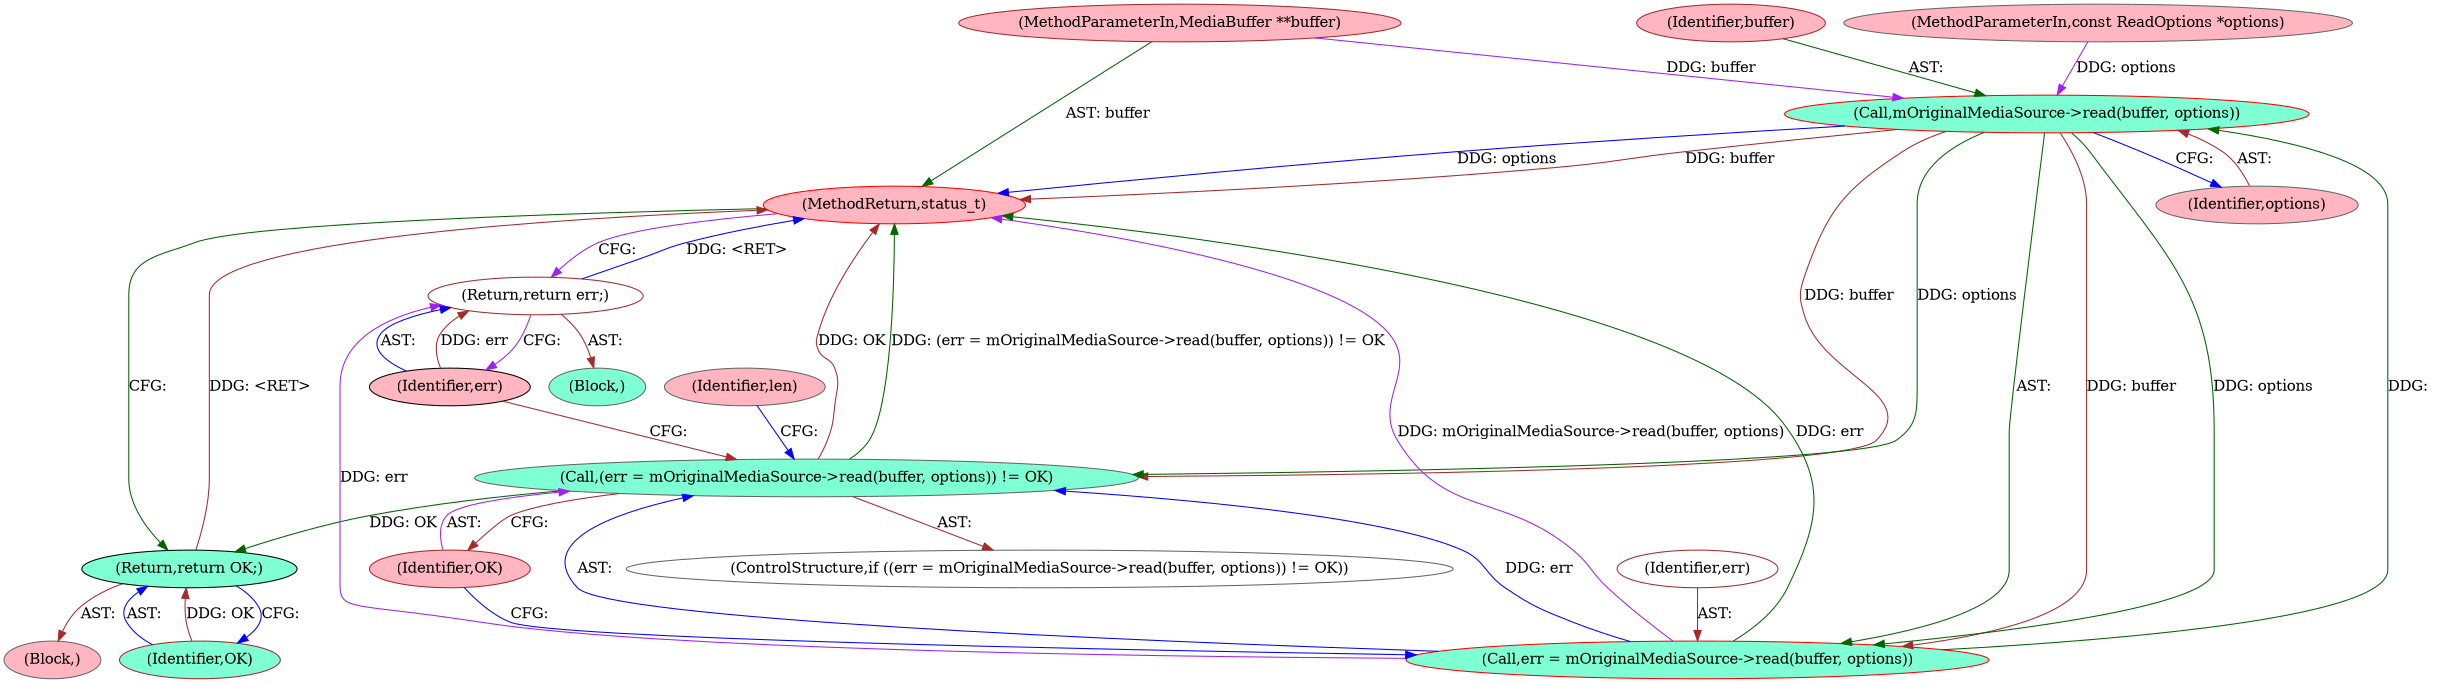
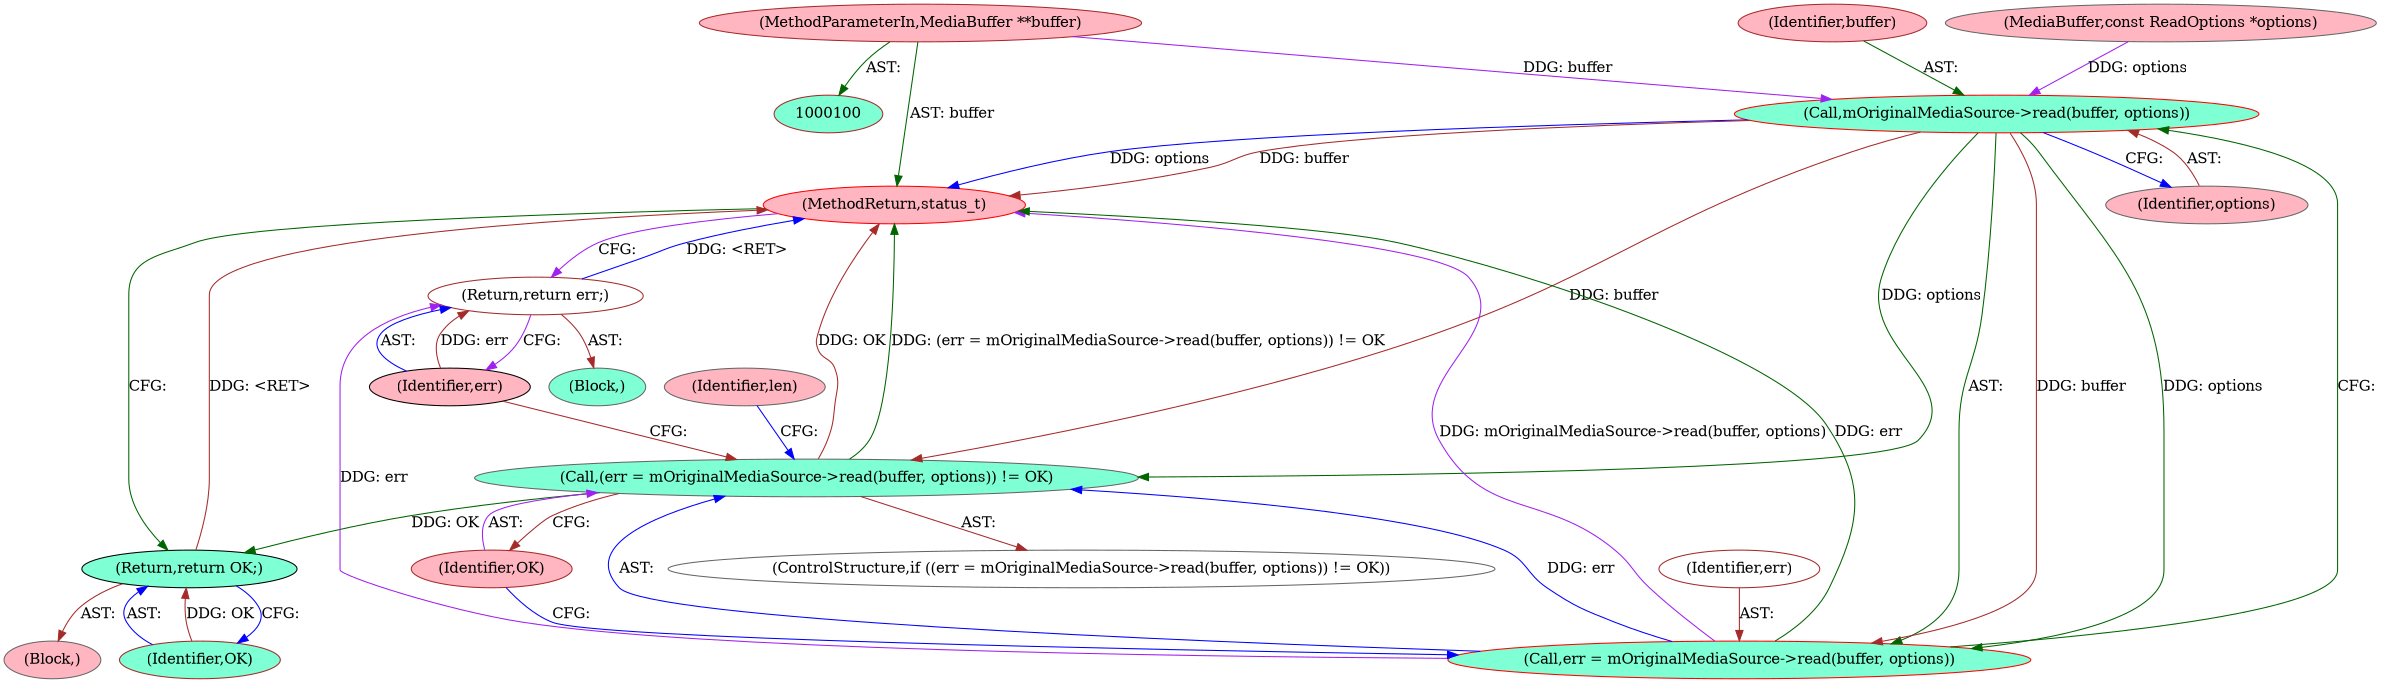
(2098, 23) -> (2161, 23)
none -> (828, 114)
(2410, 387) -> (2359, 387)
